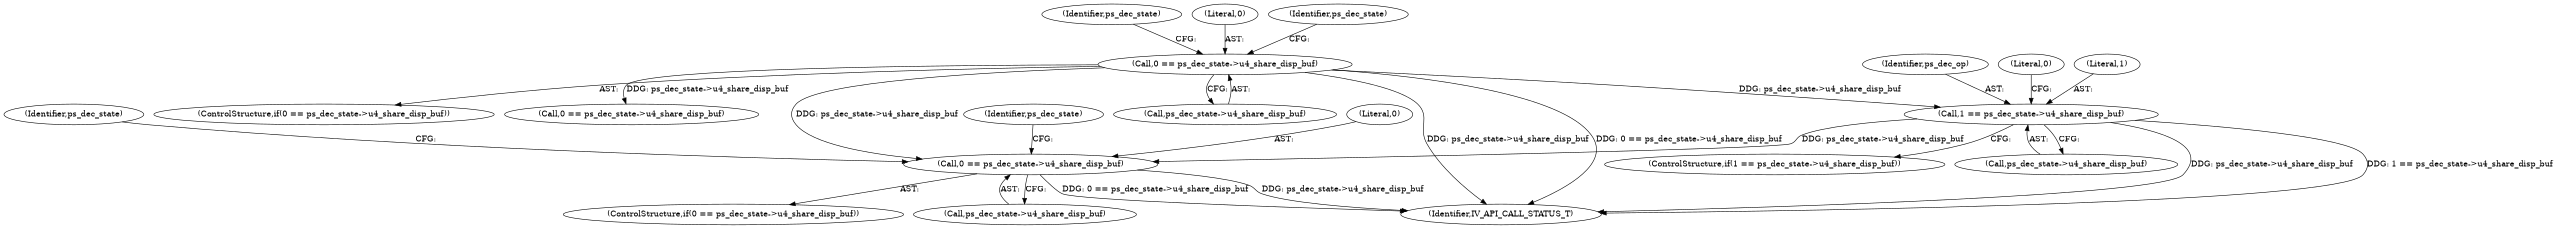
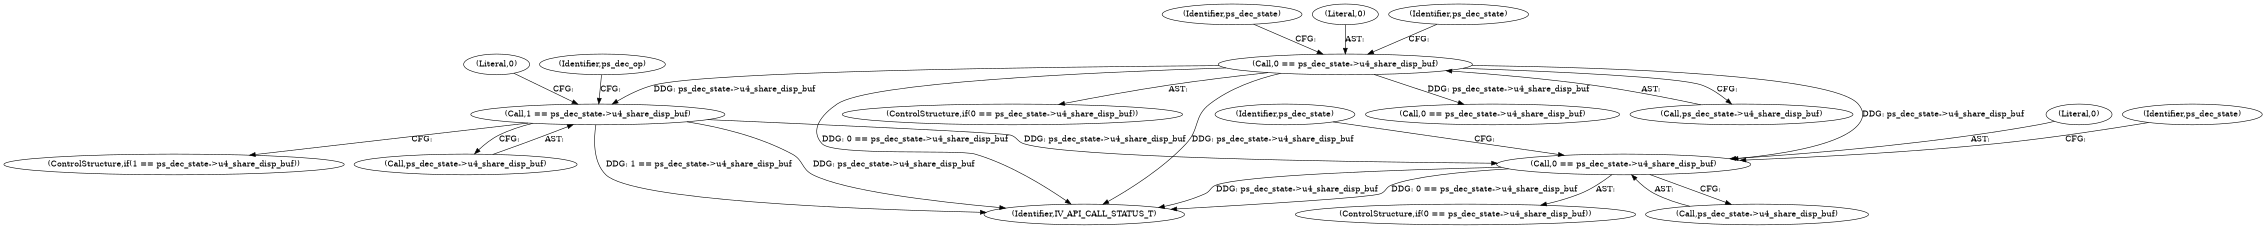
(2107, 64) -> none
(1996, 89) -> (612, 89)
